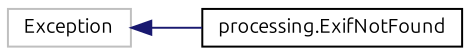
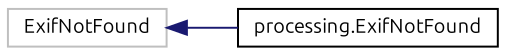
(69, 28) -> (87, 28)
